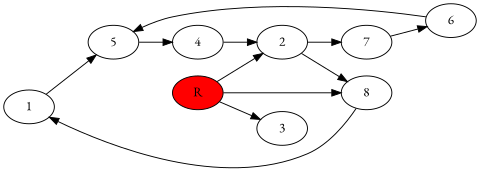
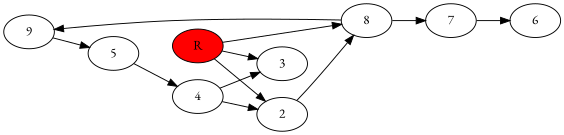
(283, 7) -> none
(320, 42) -> (404, 21)
none -> (233, 83)
(29, 107) -> (29, 32)
